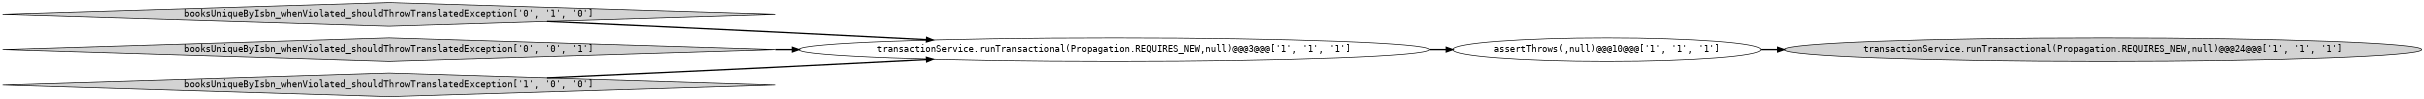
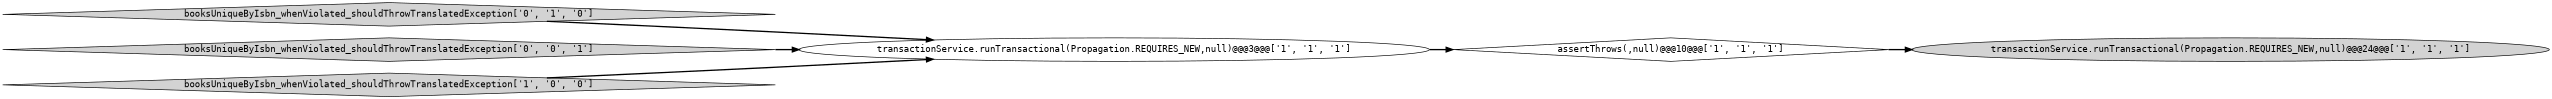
(1607, 50) -> (1671, 50)
